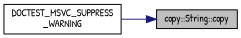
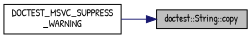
(197, 19) -> (202, 19)
